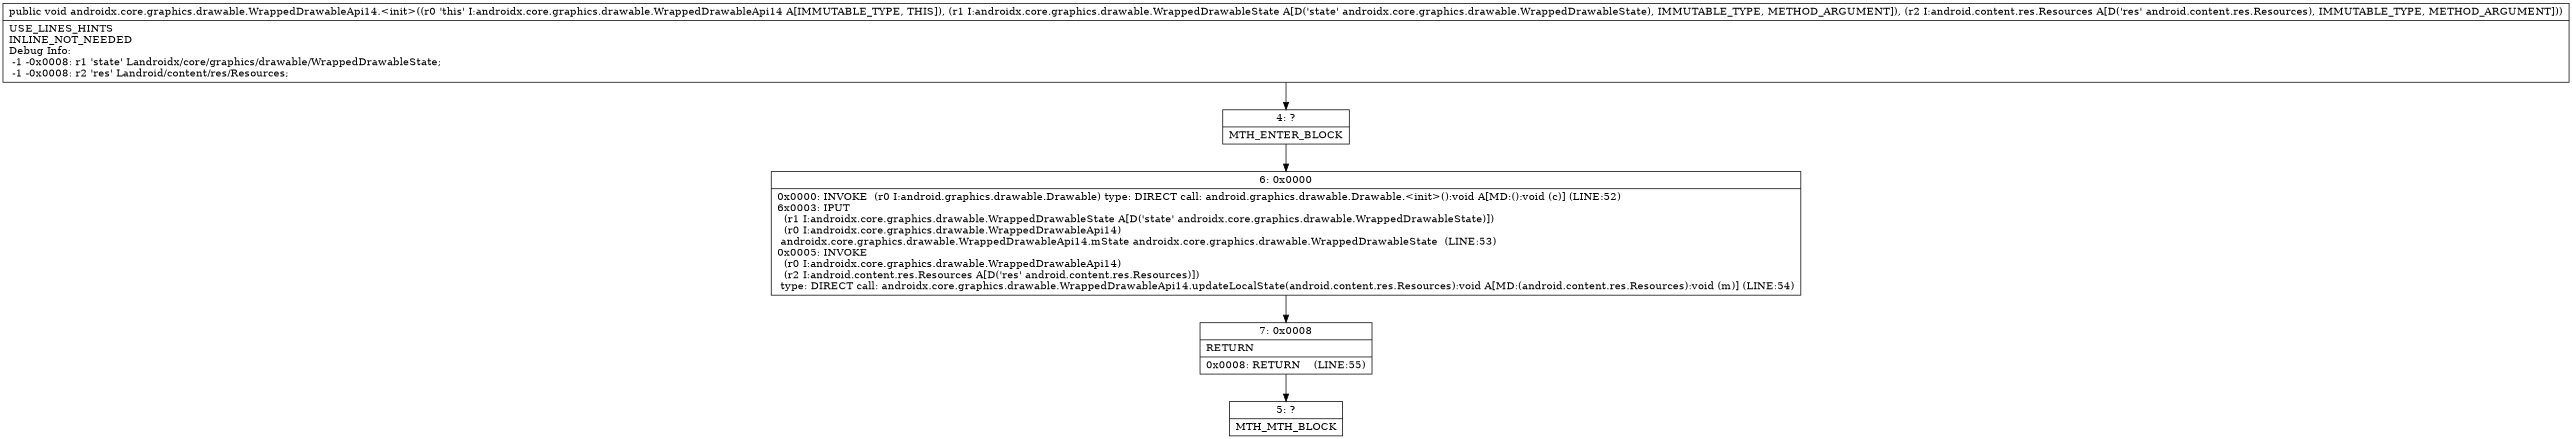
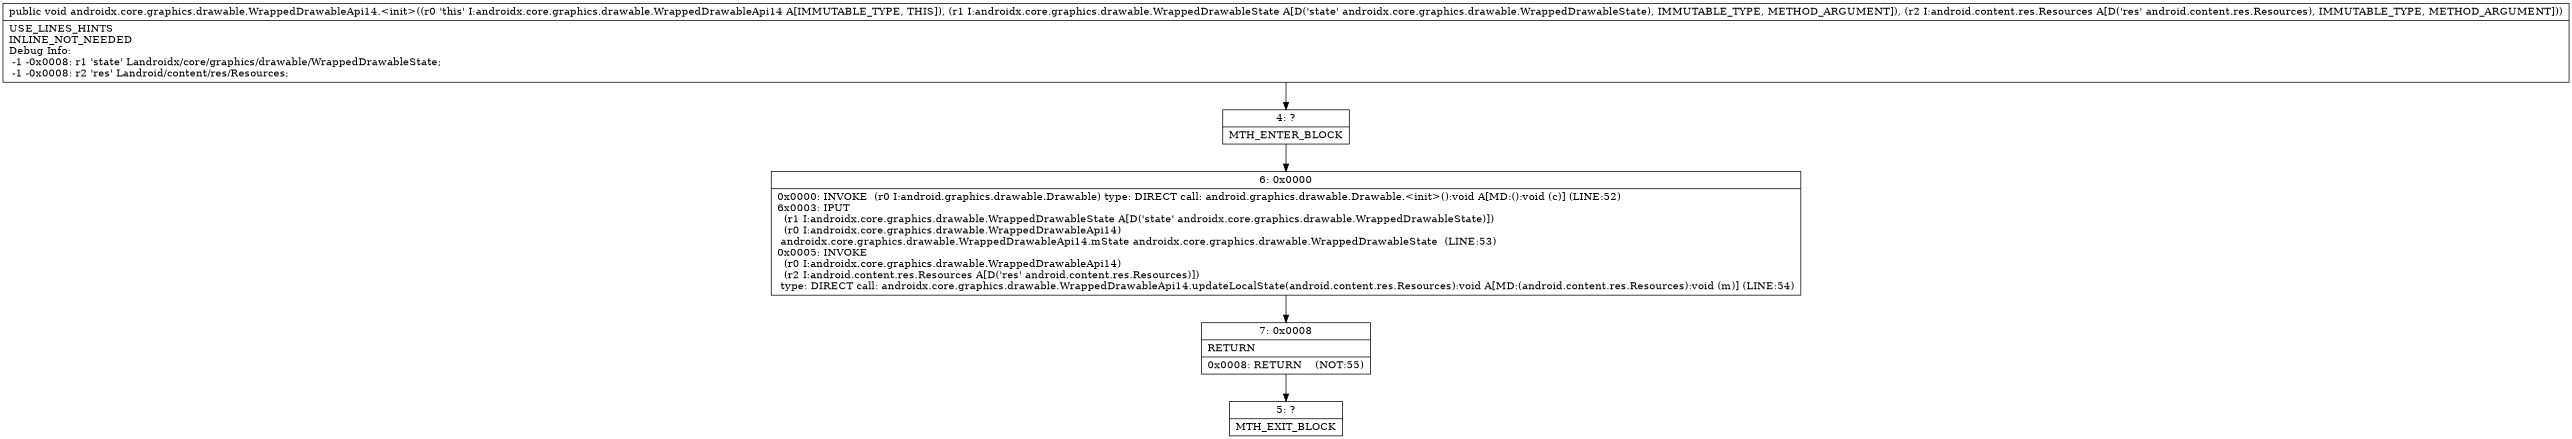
(1286, 365) -> (1286, 365)
(1286, 427) -> (1286, 427)
